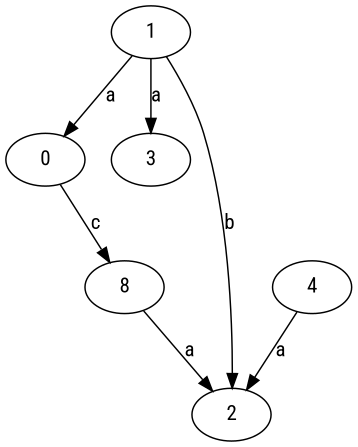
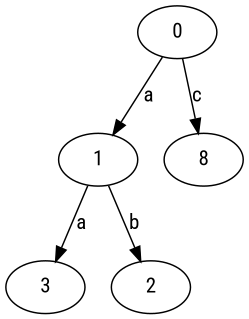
(103, 90) -> (142, 90)
(312, 287) -> none
(173, 345) -> none
